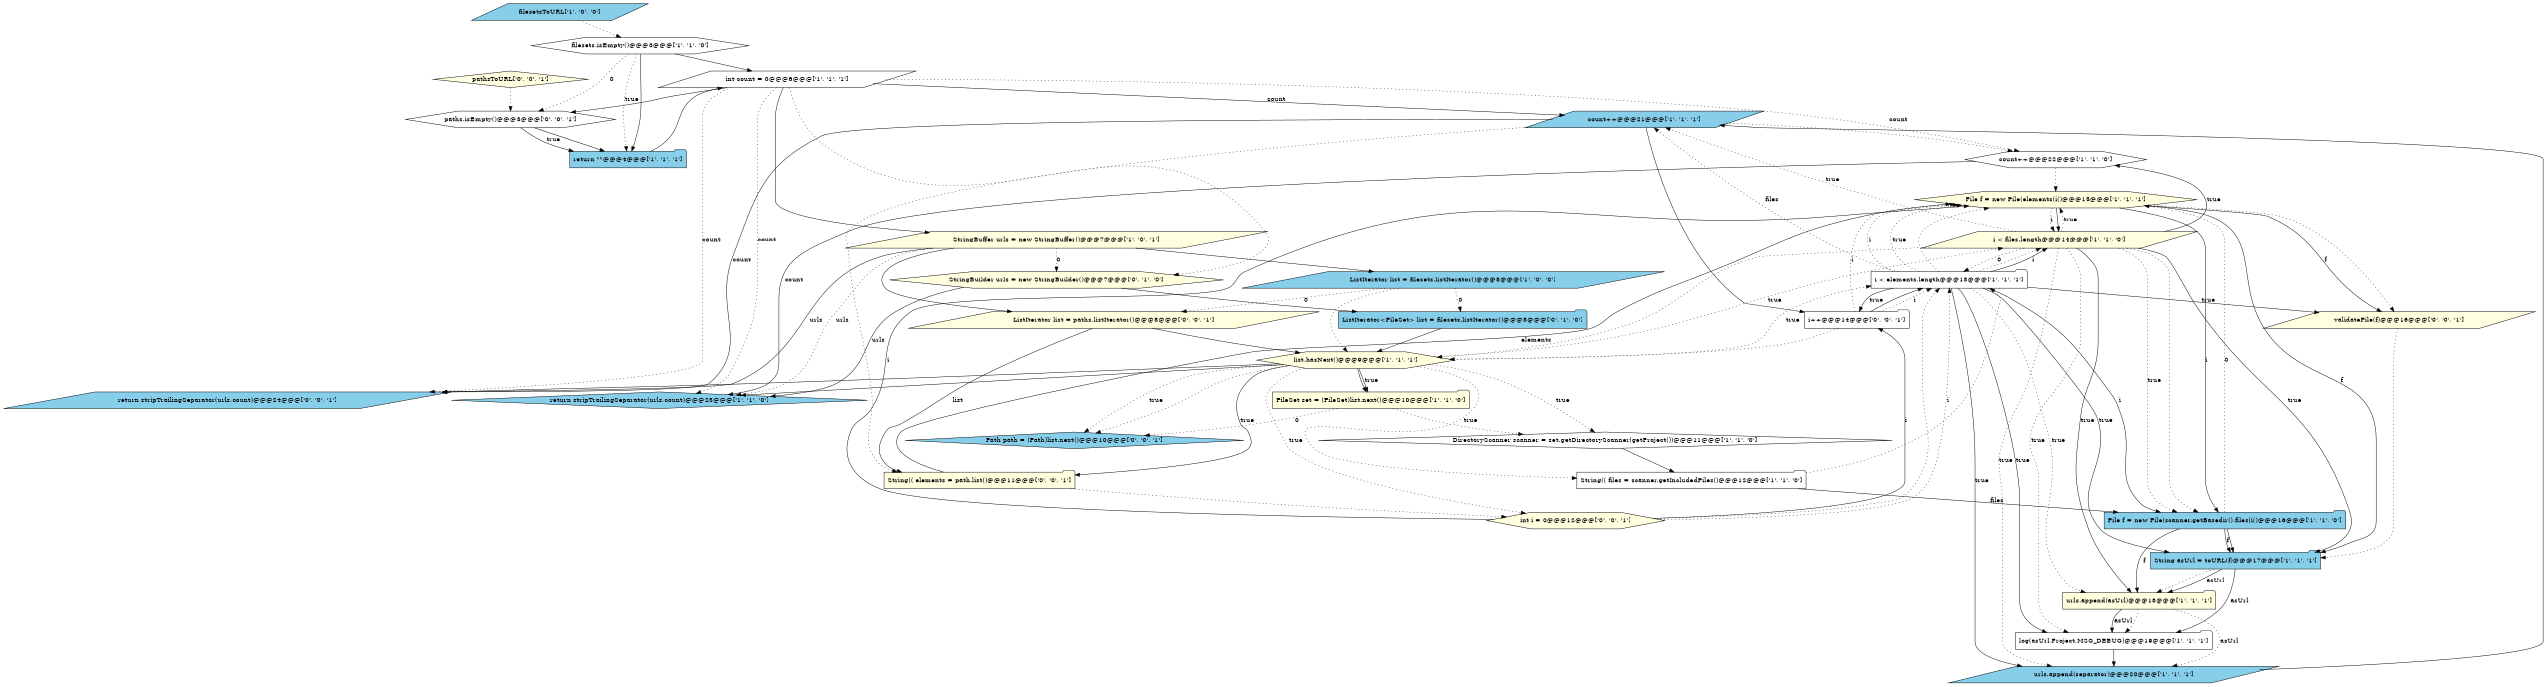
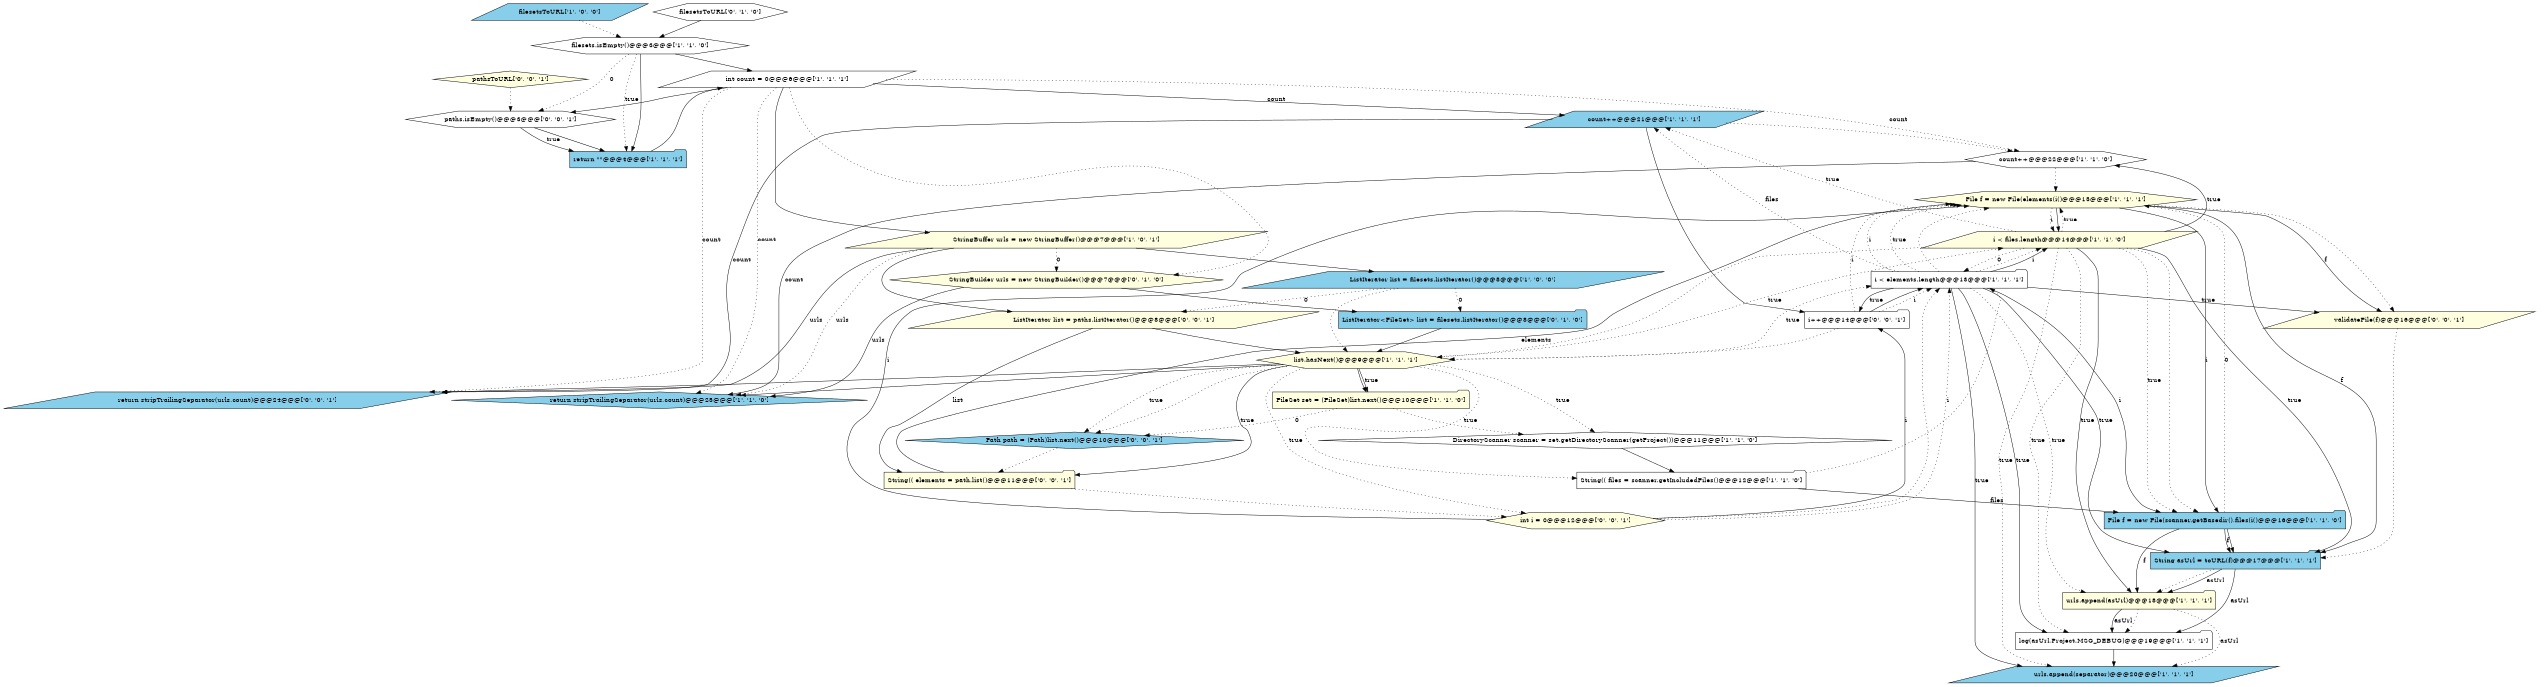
none -> (720, 12)
(2518, 153) -> none
(1130, 164) -> (1030, 459)
